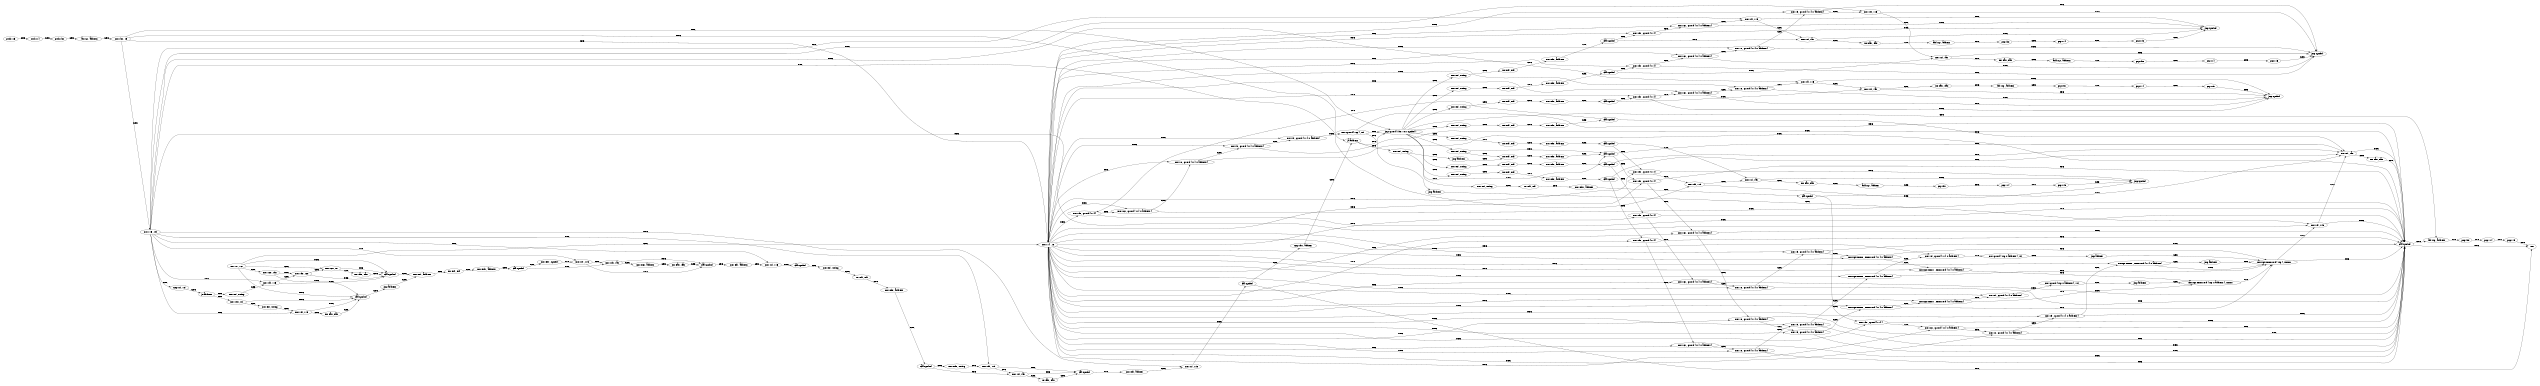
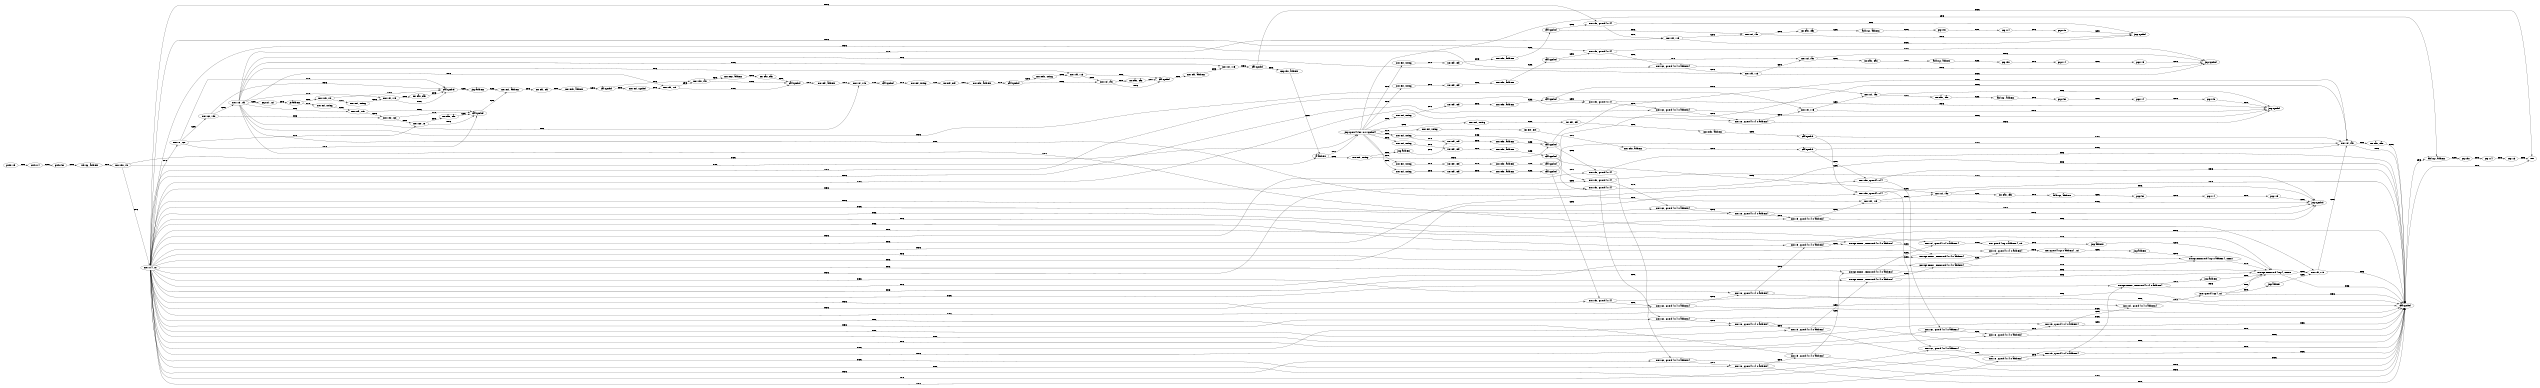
(89, 39) -> (89, 165)
(1373, 132) -> (2245, 288)
(135, 135) -> (223, 110)
(638, 245) -> (156, 204)
(550, 262) -> (637, 89)
